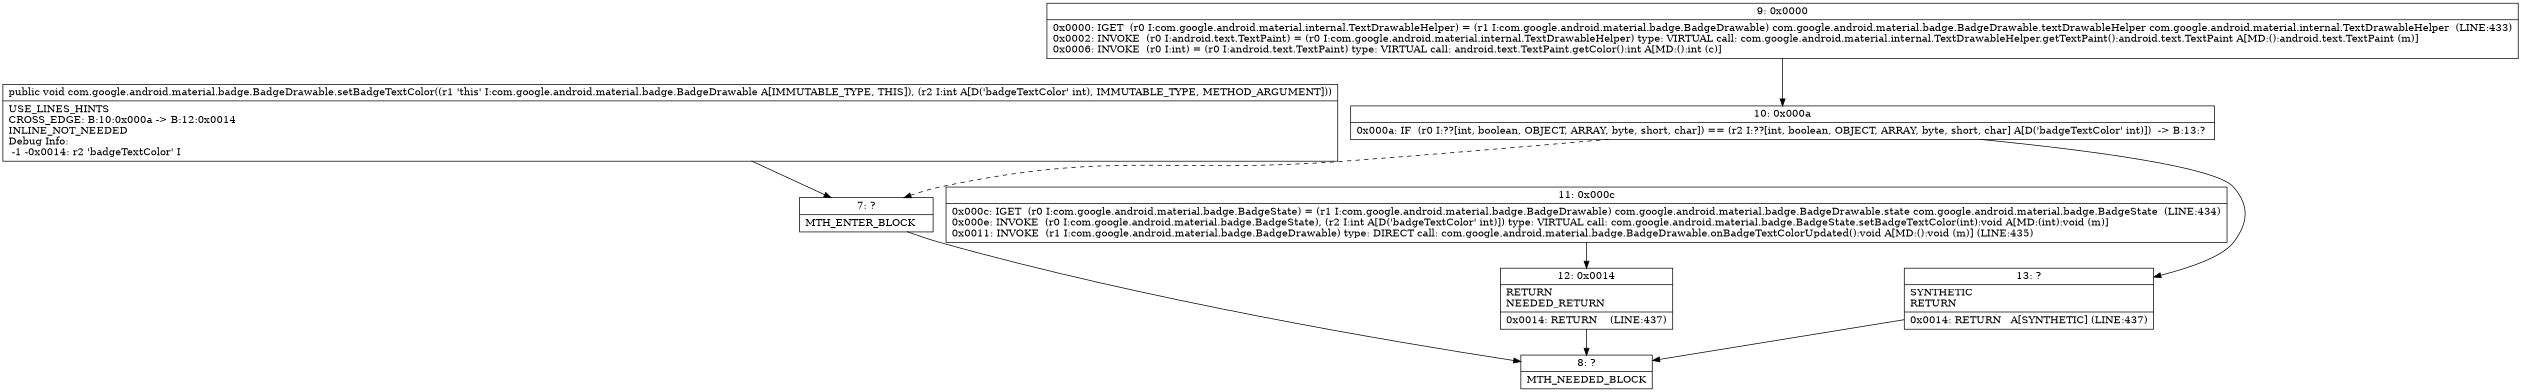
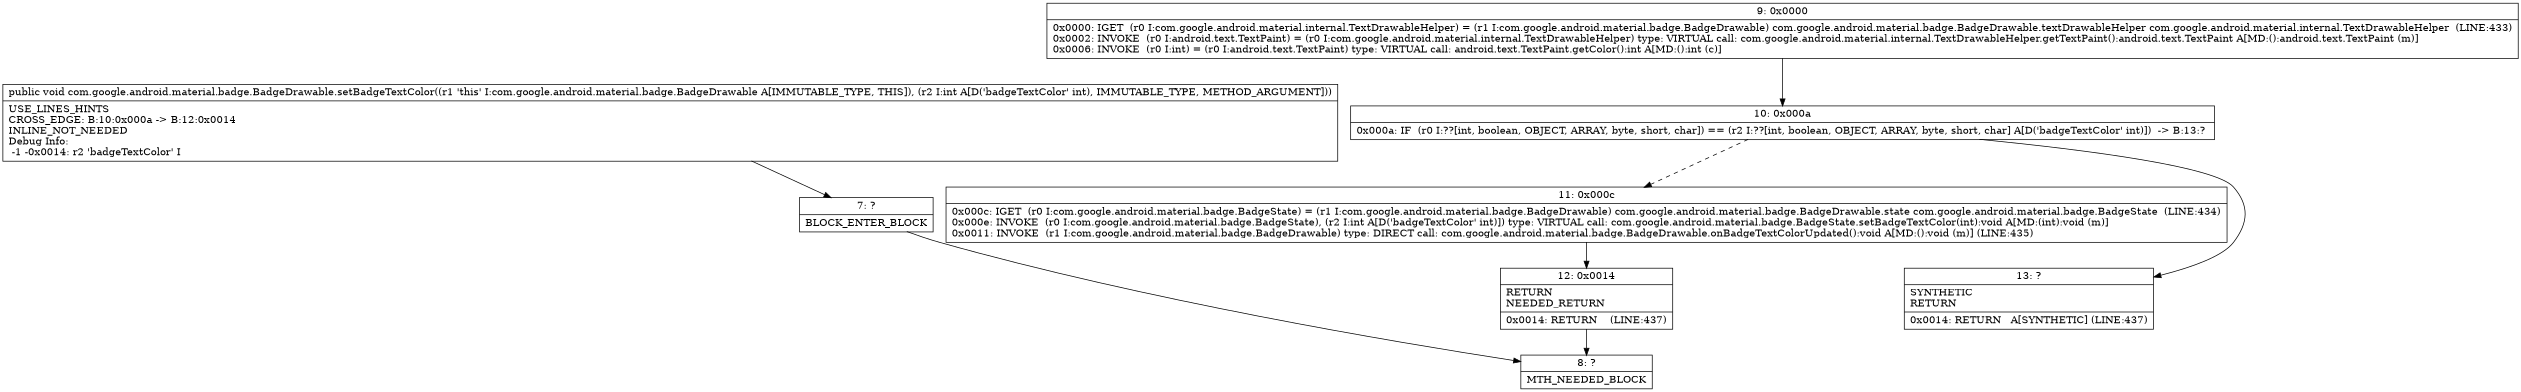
(1259, 165) -> (1699, 162)
(861, 223) -> (866, 223)
(1782, 340) -> none
